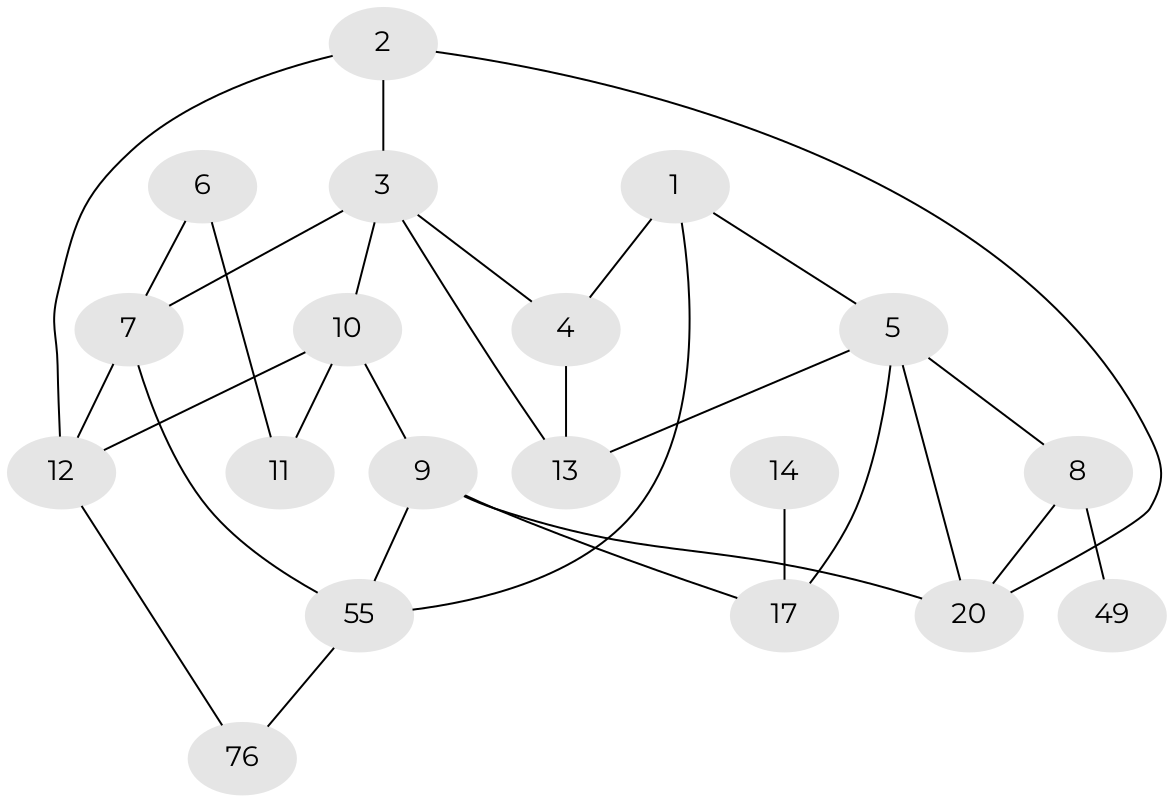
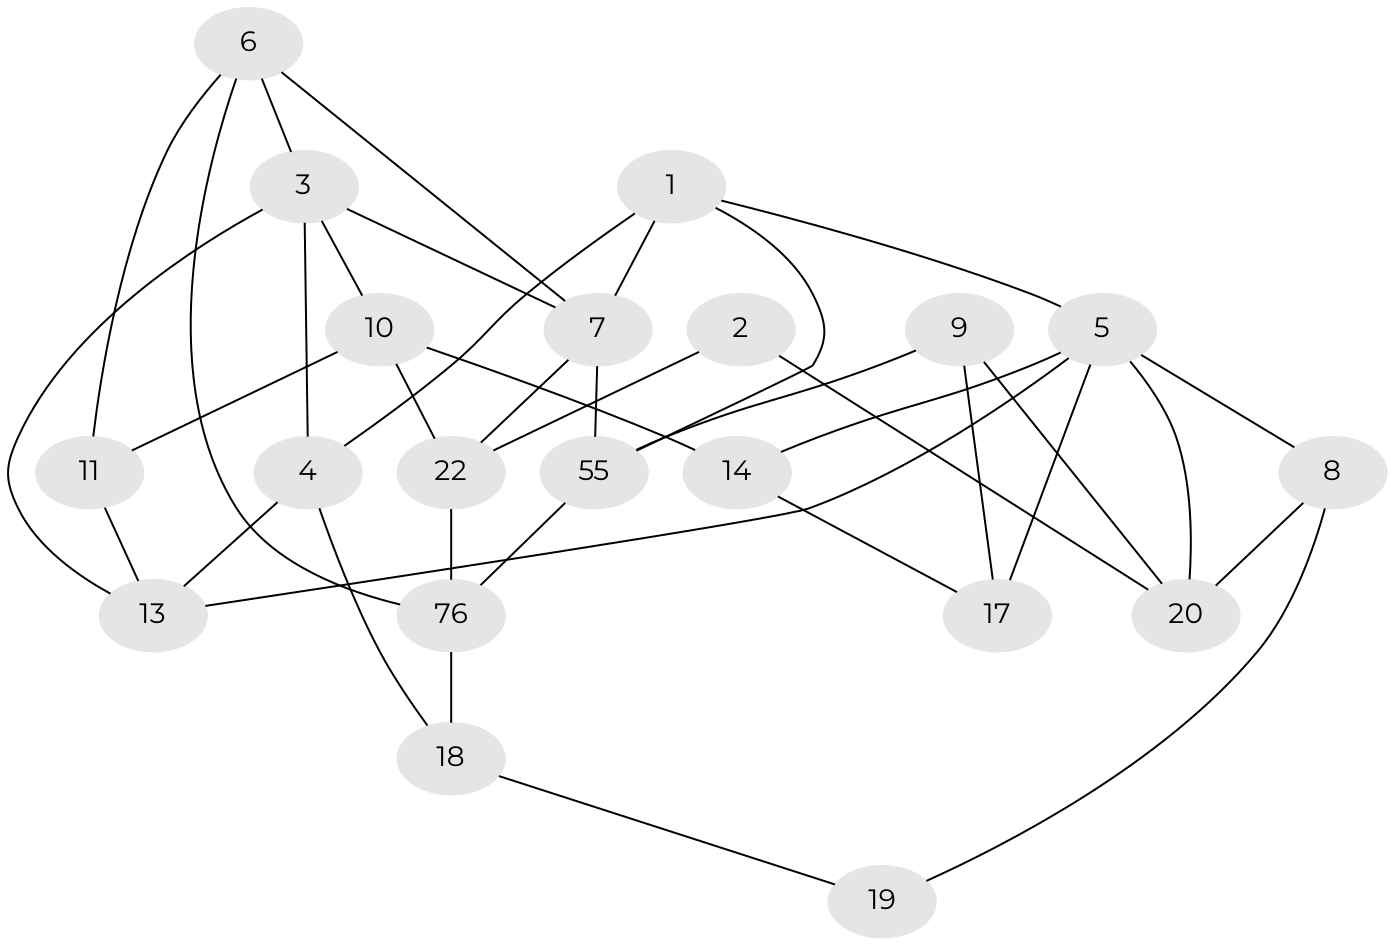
(383, 115) -> (276, 115)
none -> (635, 258)
none -> (196, 392)
(385, 401) -> (562, 396)
none -> (921, 403)
(62, 473) -> (451, 473)
none -> (122, 544)
(1112, 616) -> (882, 902)
none -> (451, 759)
